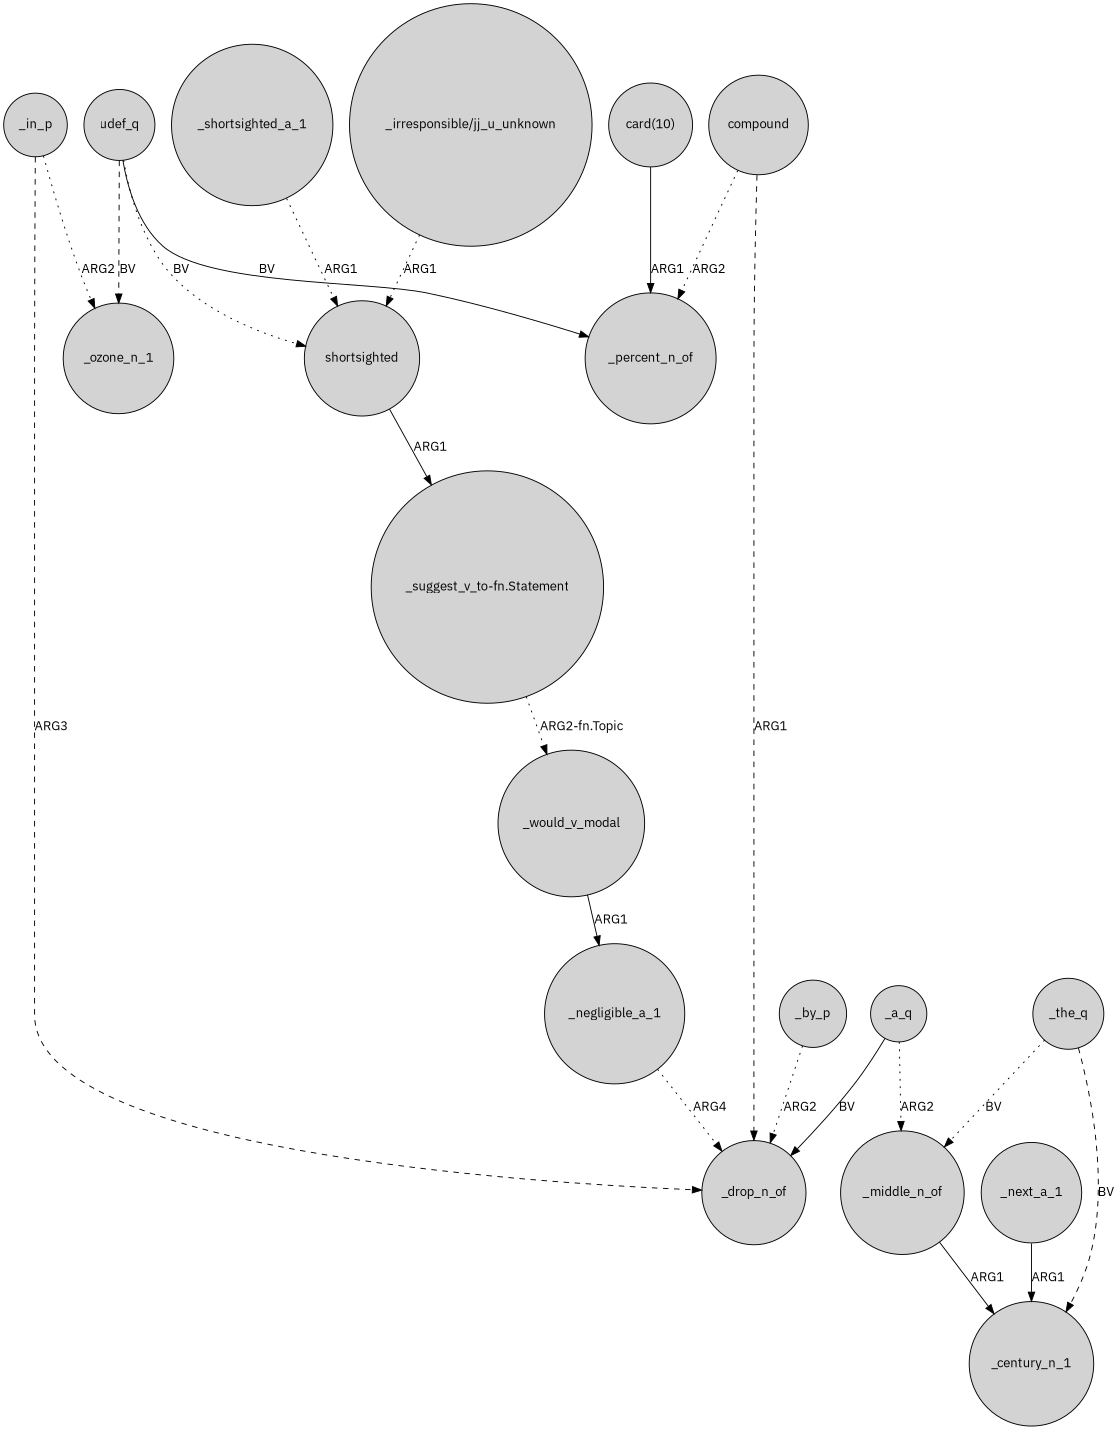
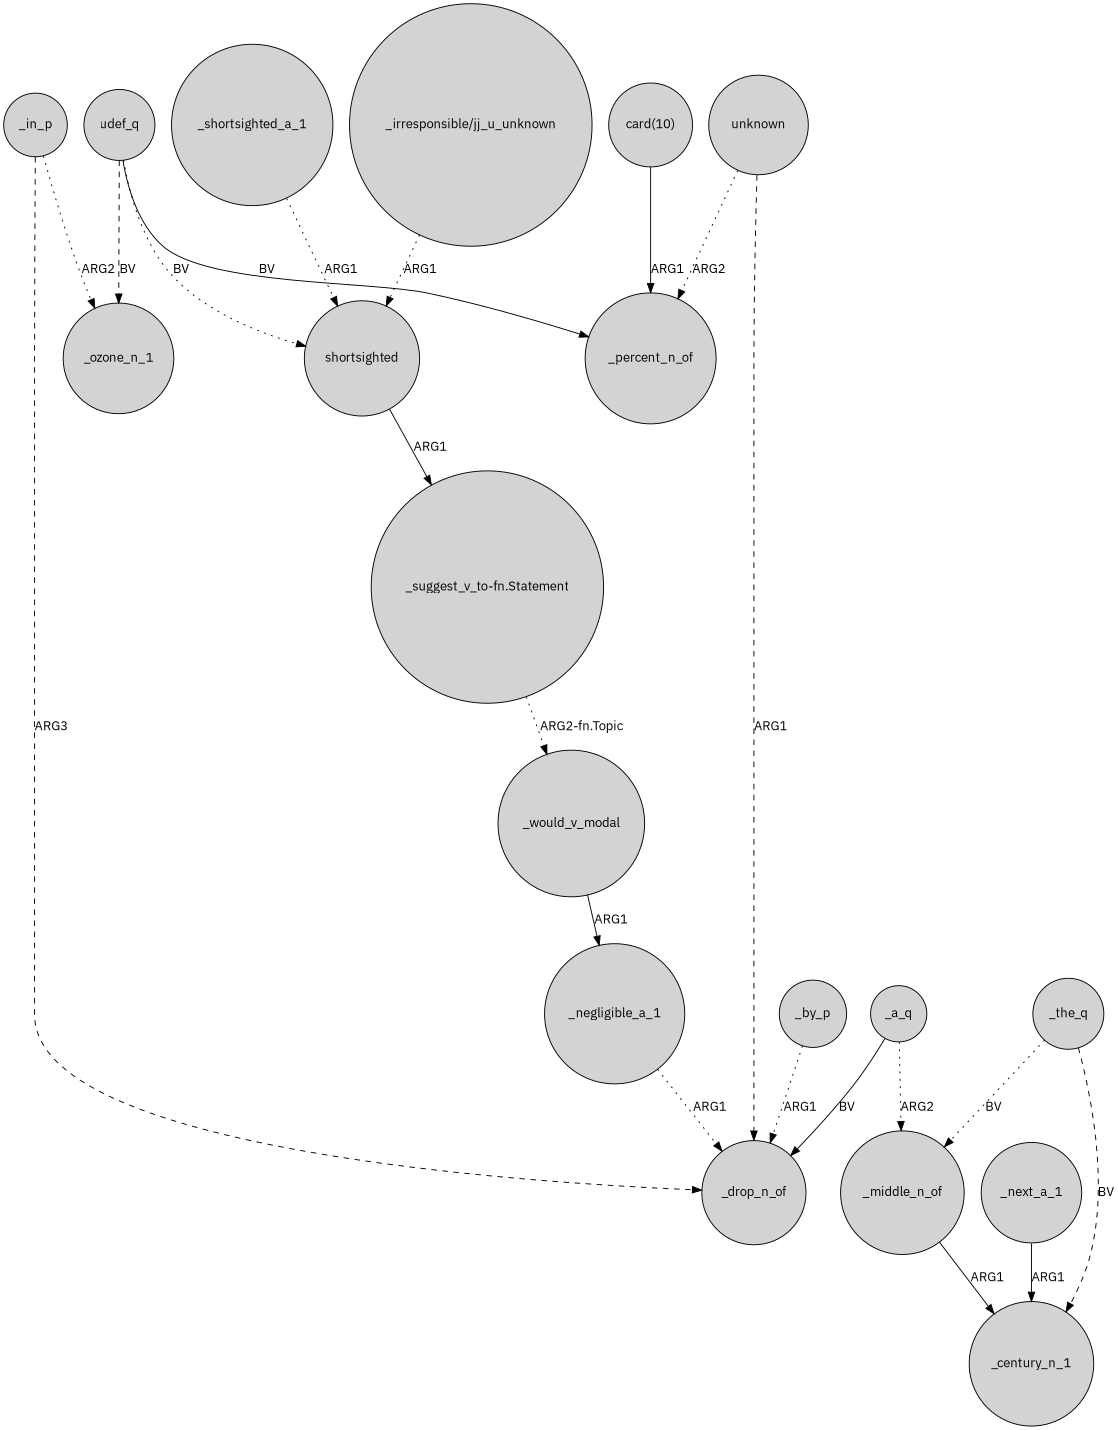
(759, 125) -> (759, 125)
(710, 1107) -> (710, 1107)
(800, 1107) -> (800, 1107)
